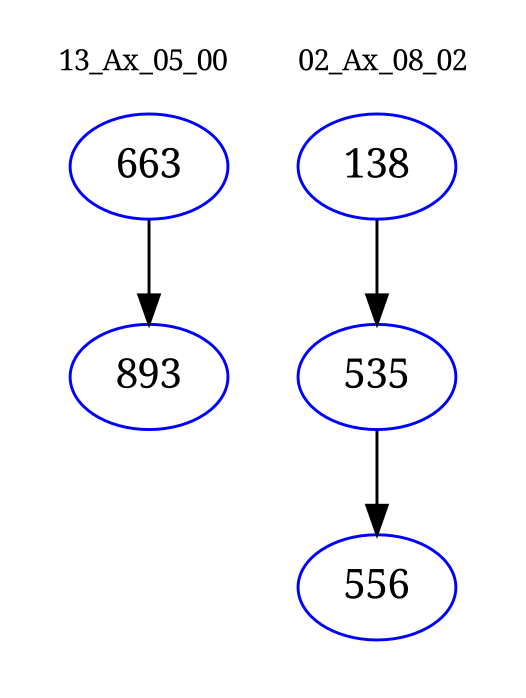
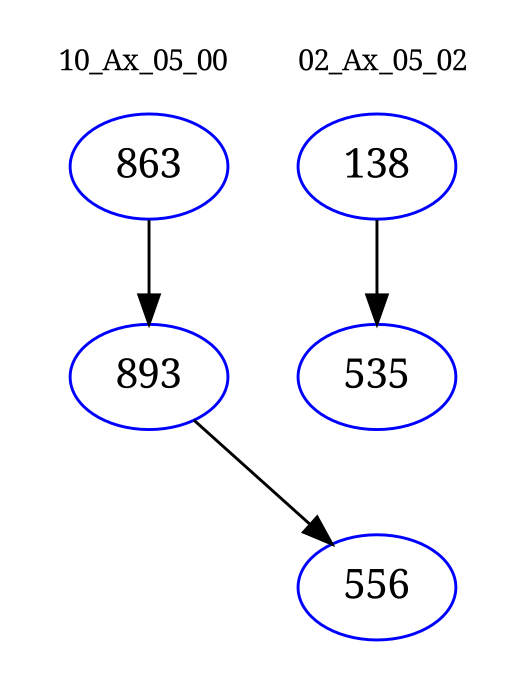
(143, 63) -> (143, 63)
(383, 63) -> (383, 63)
(149, 167) -> (149, 167)
(377, 468) -> (252, 472)
